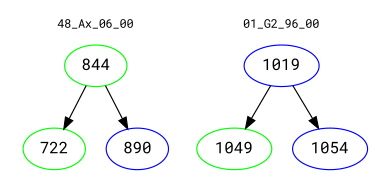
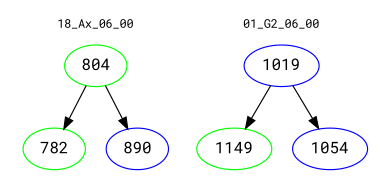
(96, 25) -> (96, 25)
(282, 25) -> (282, 25)
(96, 66) -> (96, 66)
(54, 149) -> (54, 149)
(234, 149) -> (234, 149)
